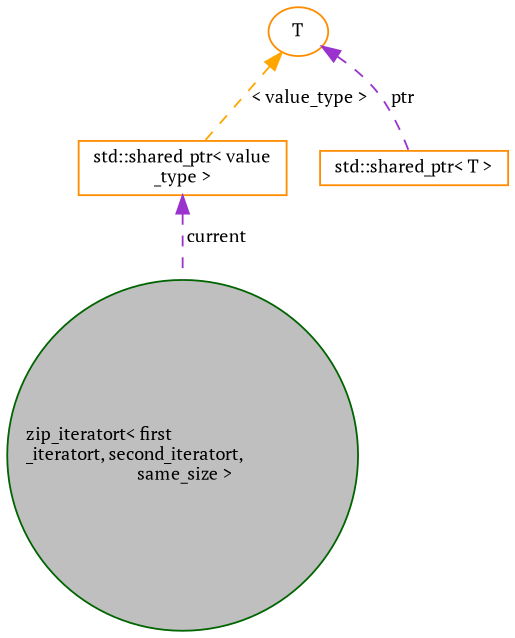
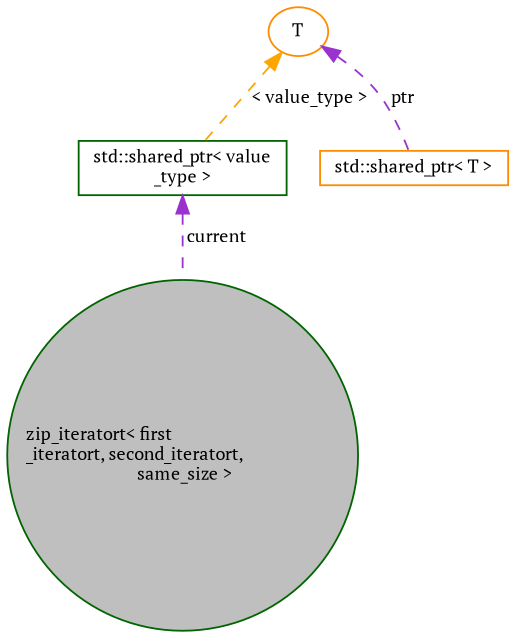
(183, 168) -> (183, 168)
